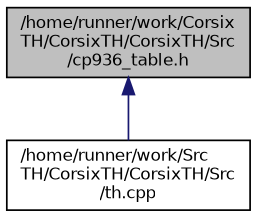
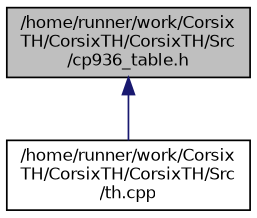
(128, 175) -> (128, 175)
